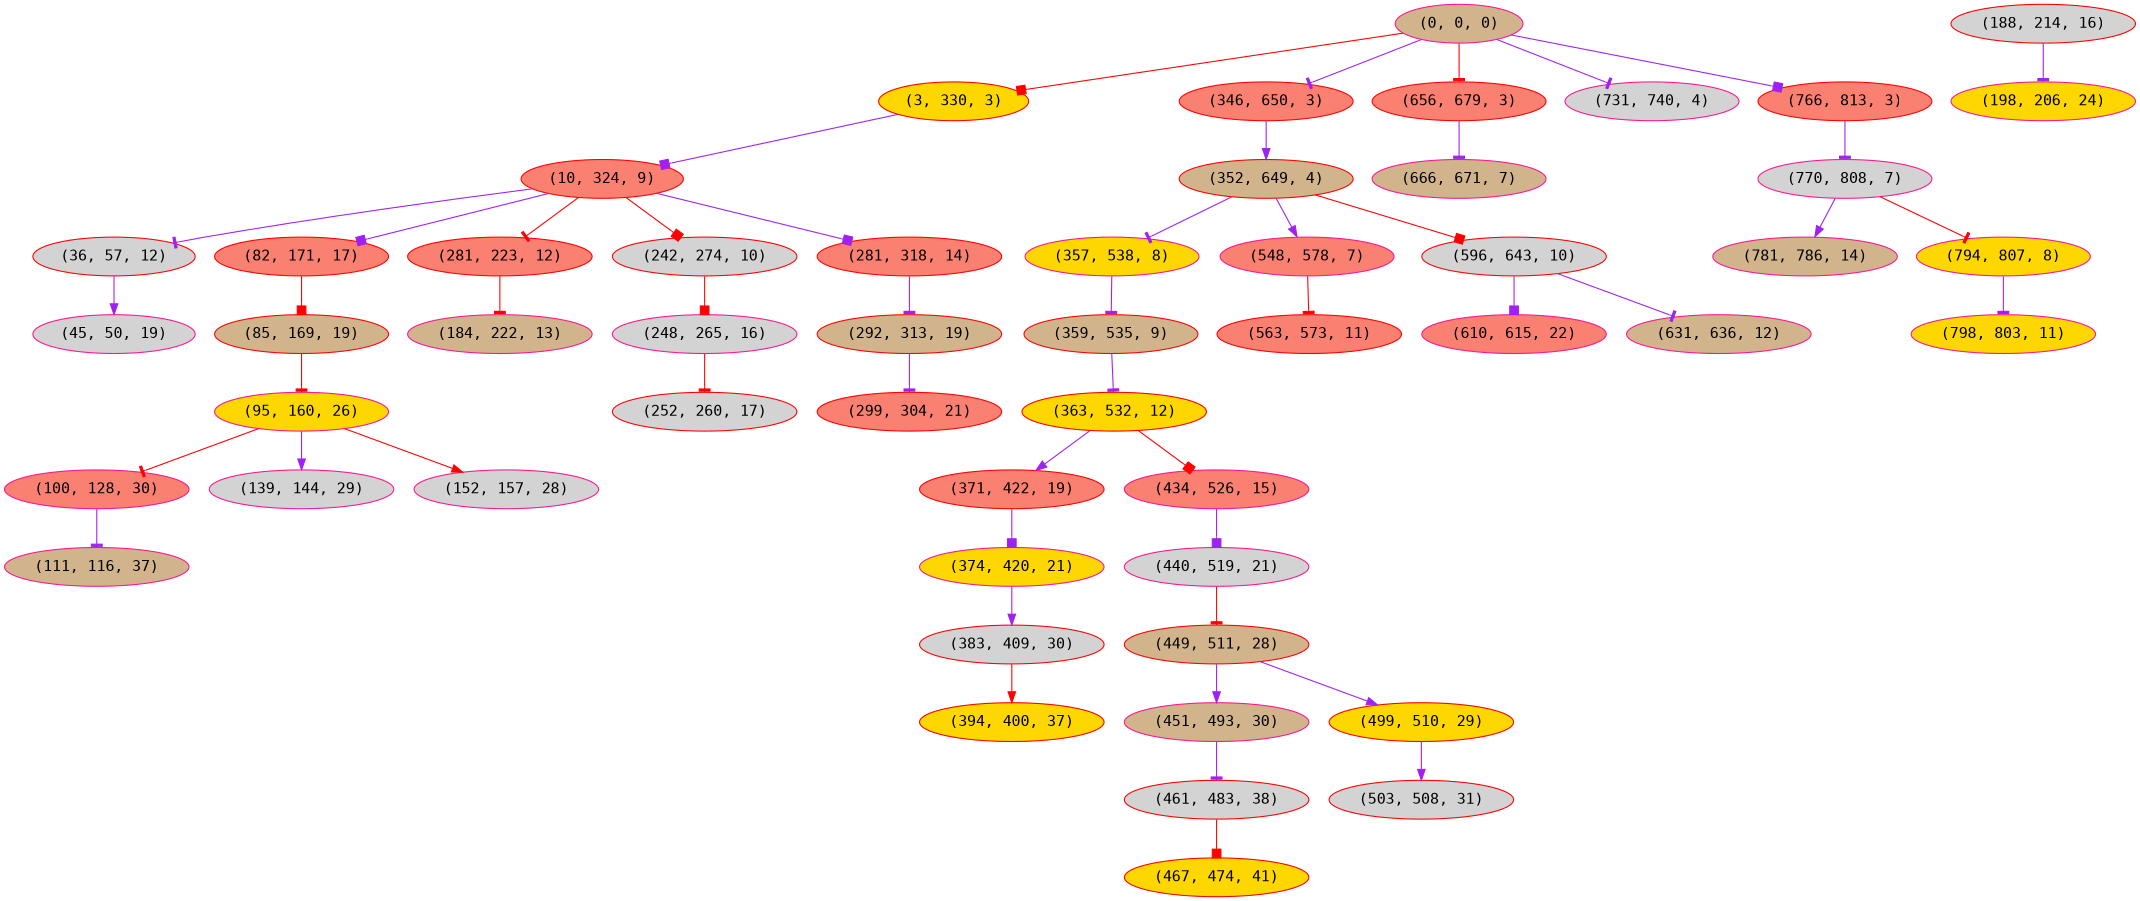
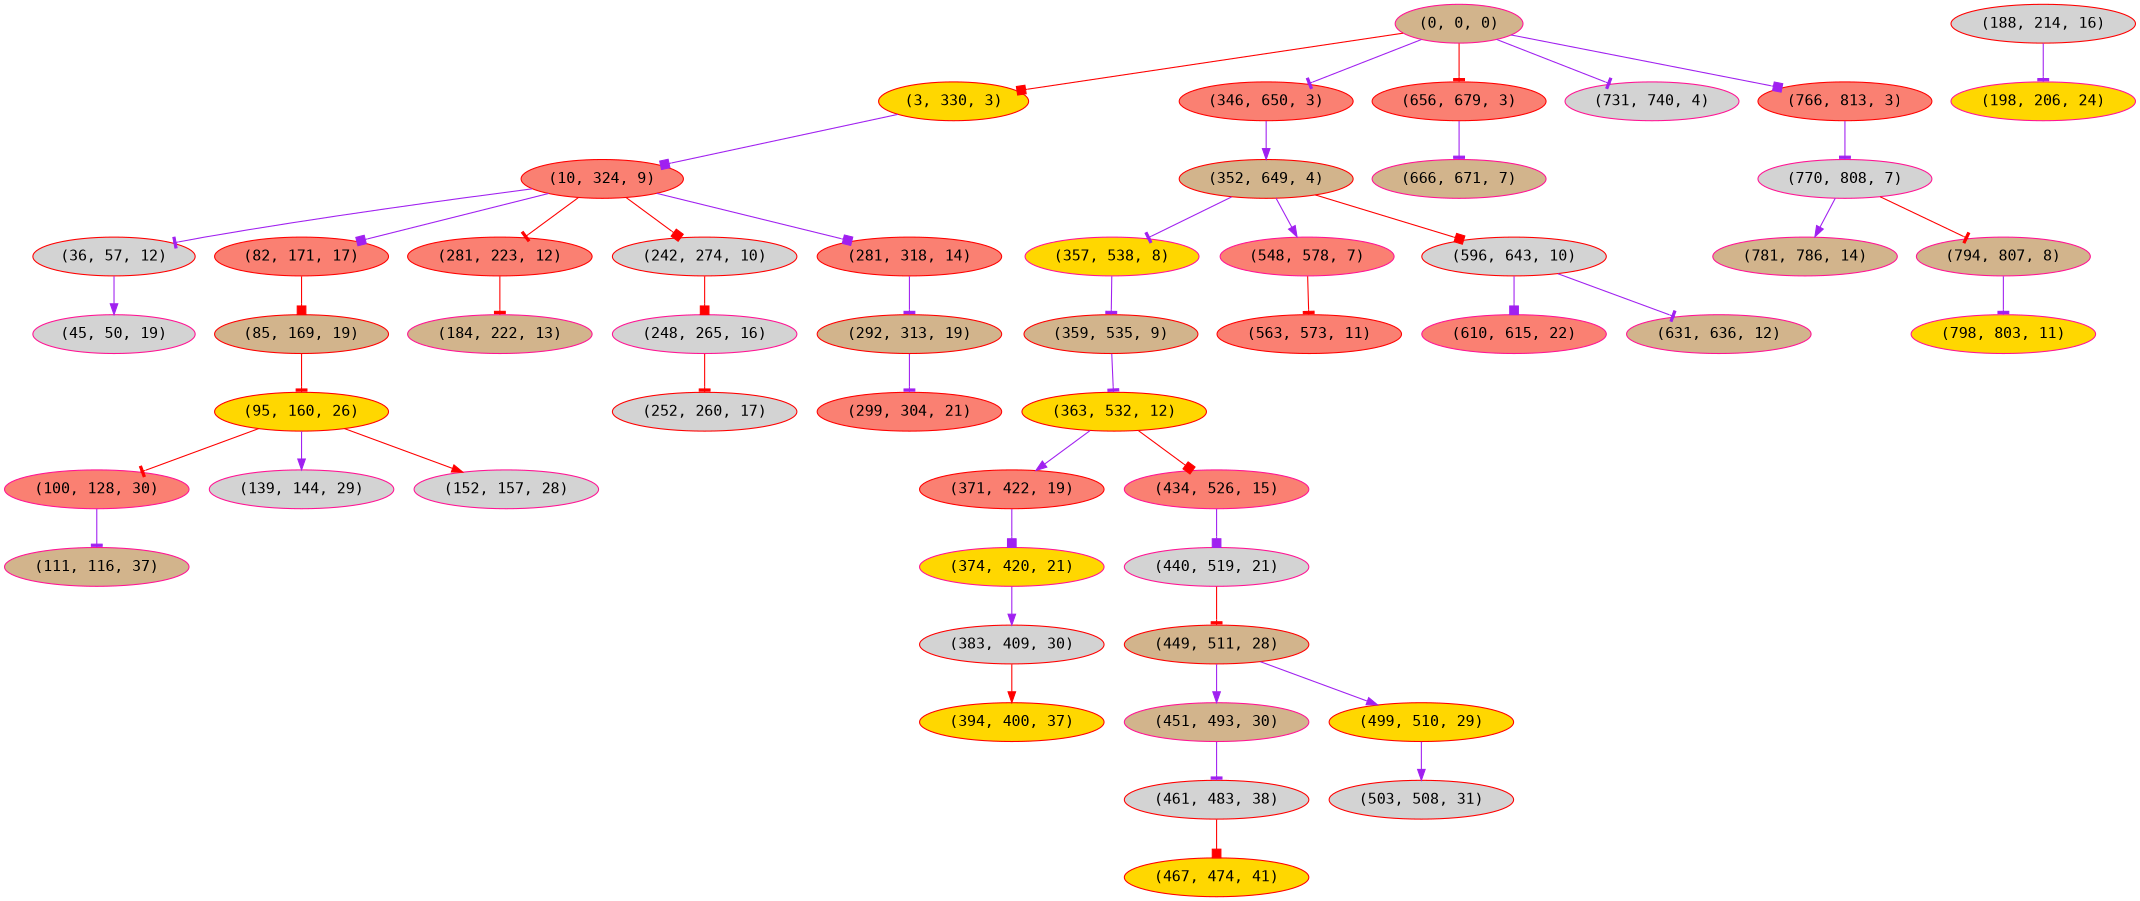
(2003, 257) -> (2003, 257)
(302, 412) -> (302, 412)
